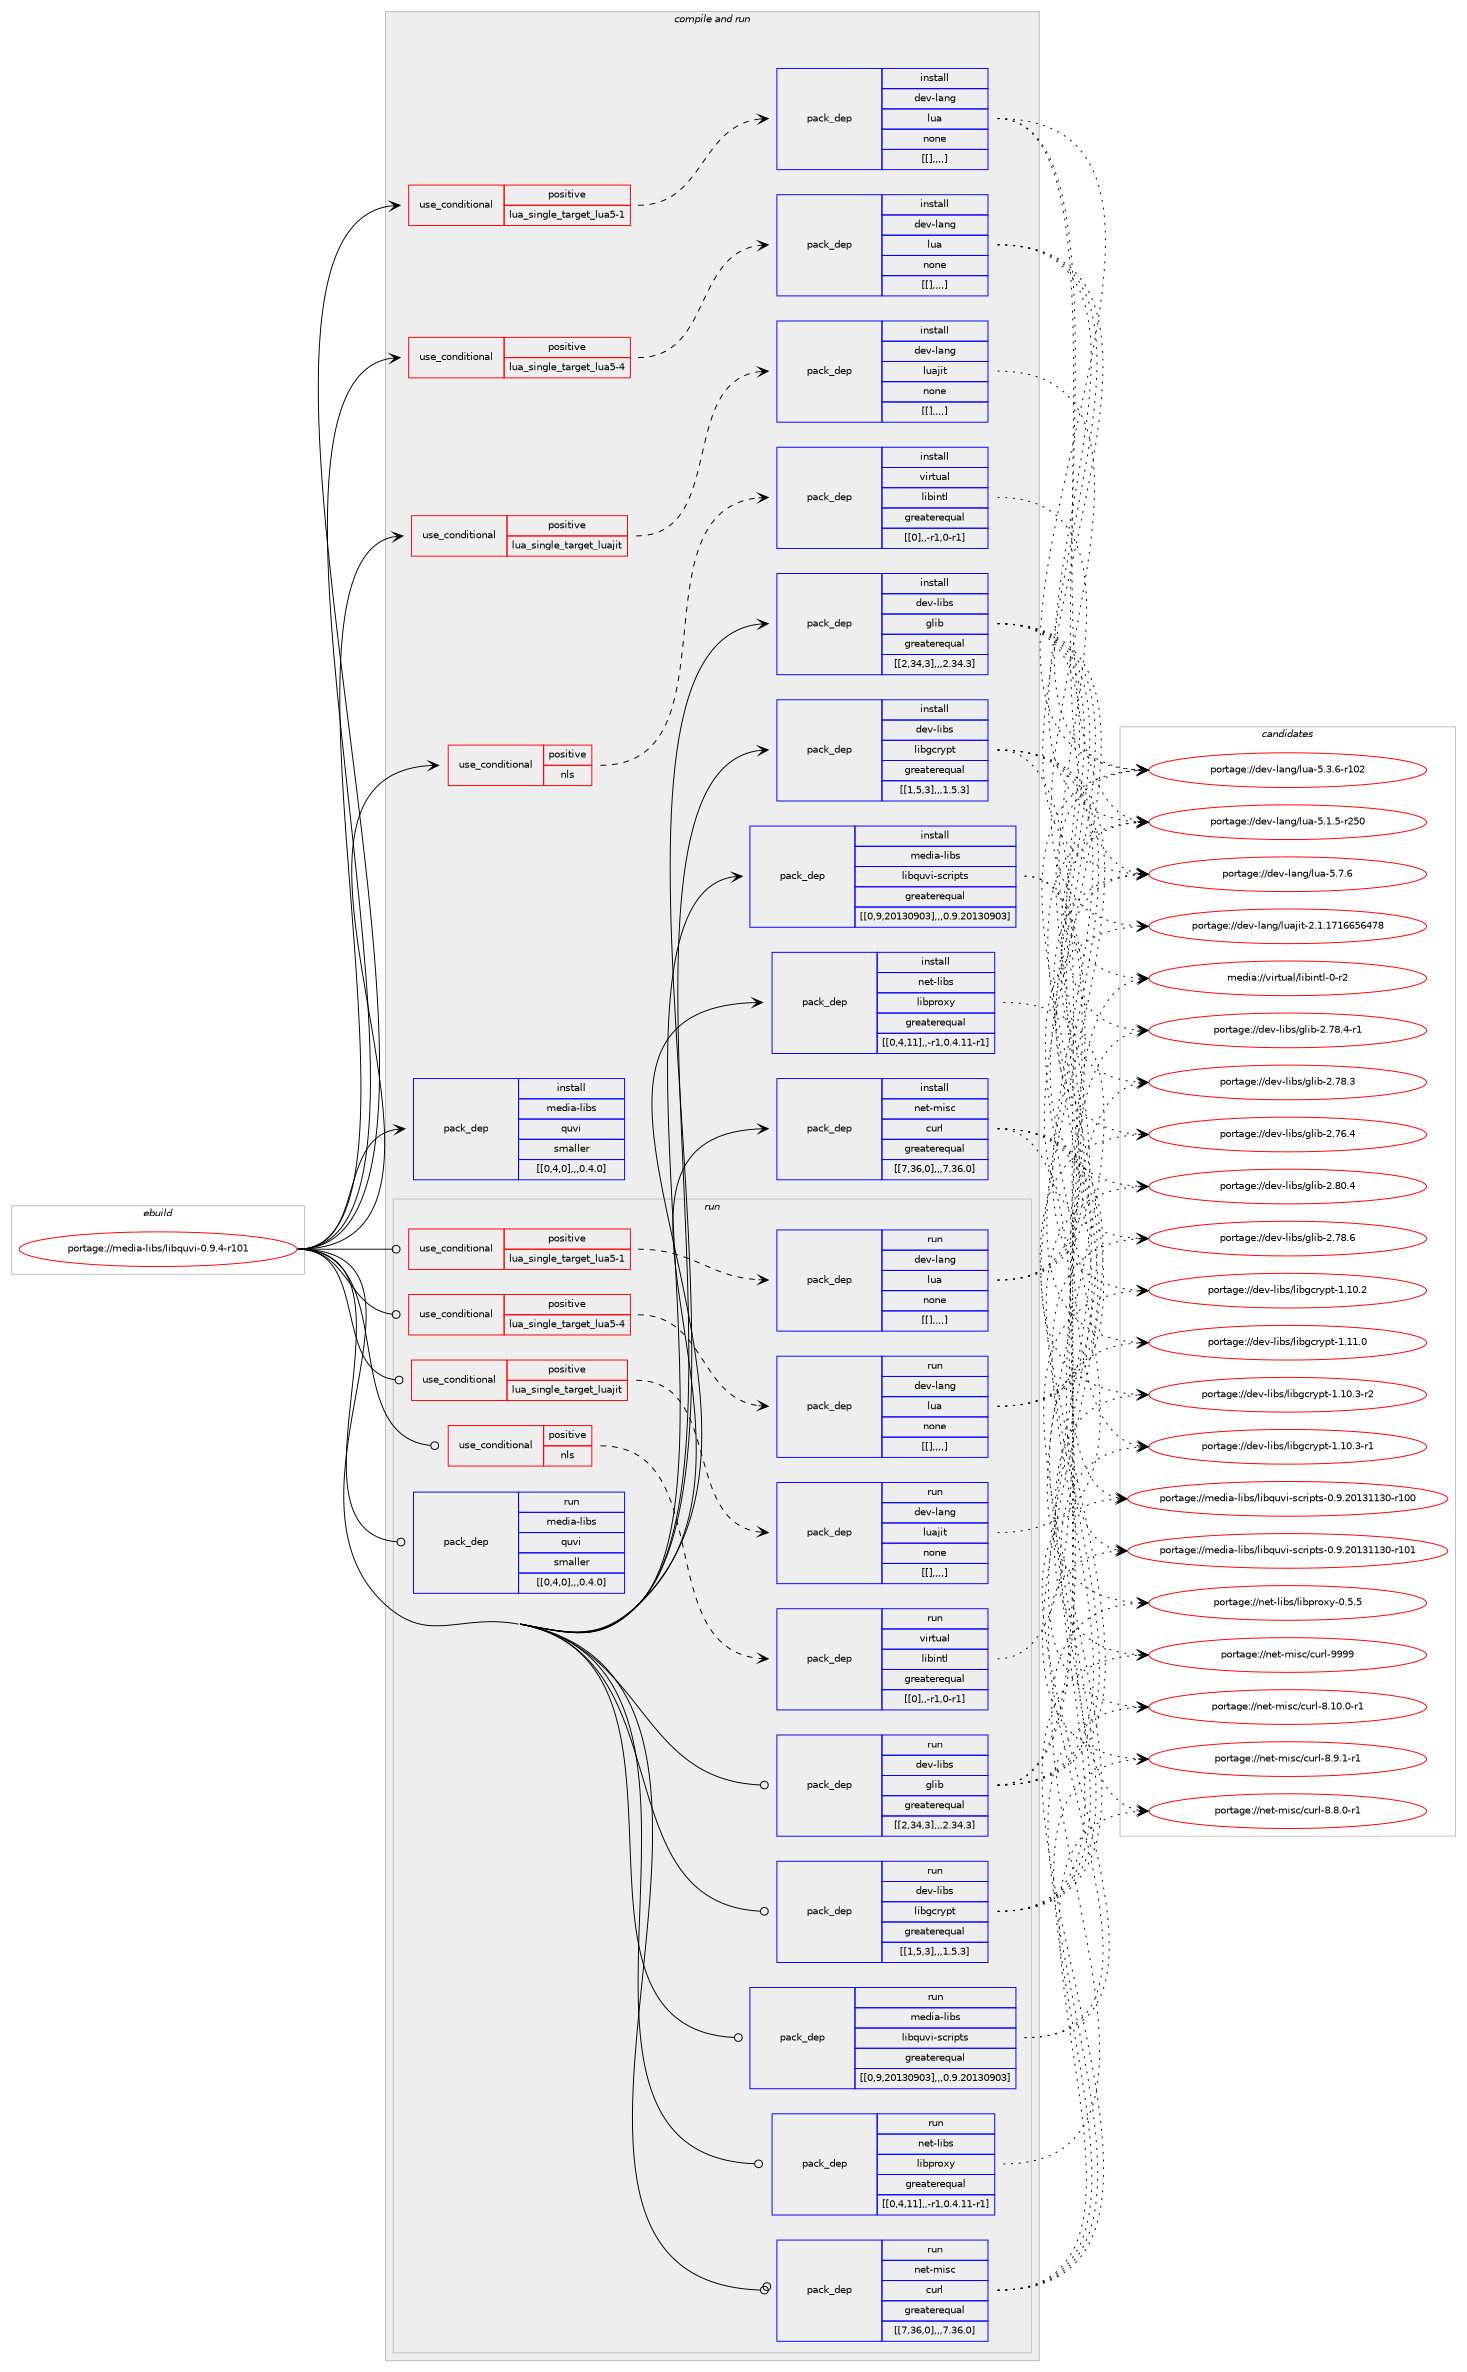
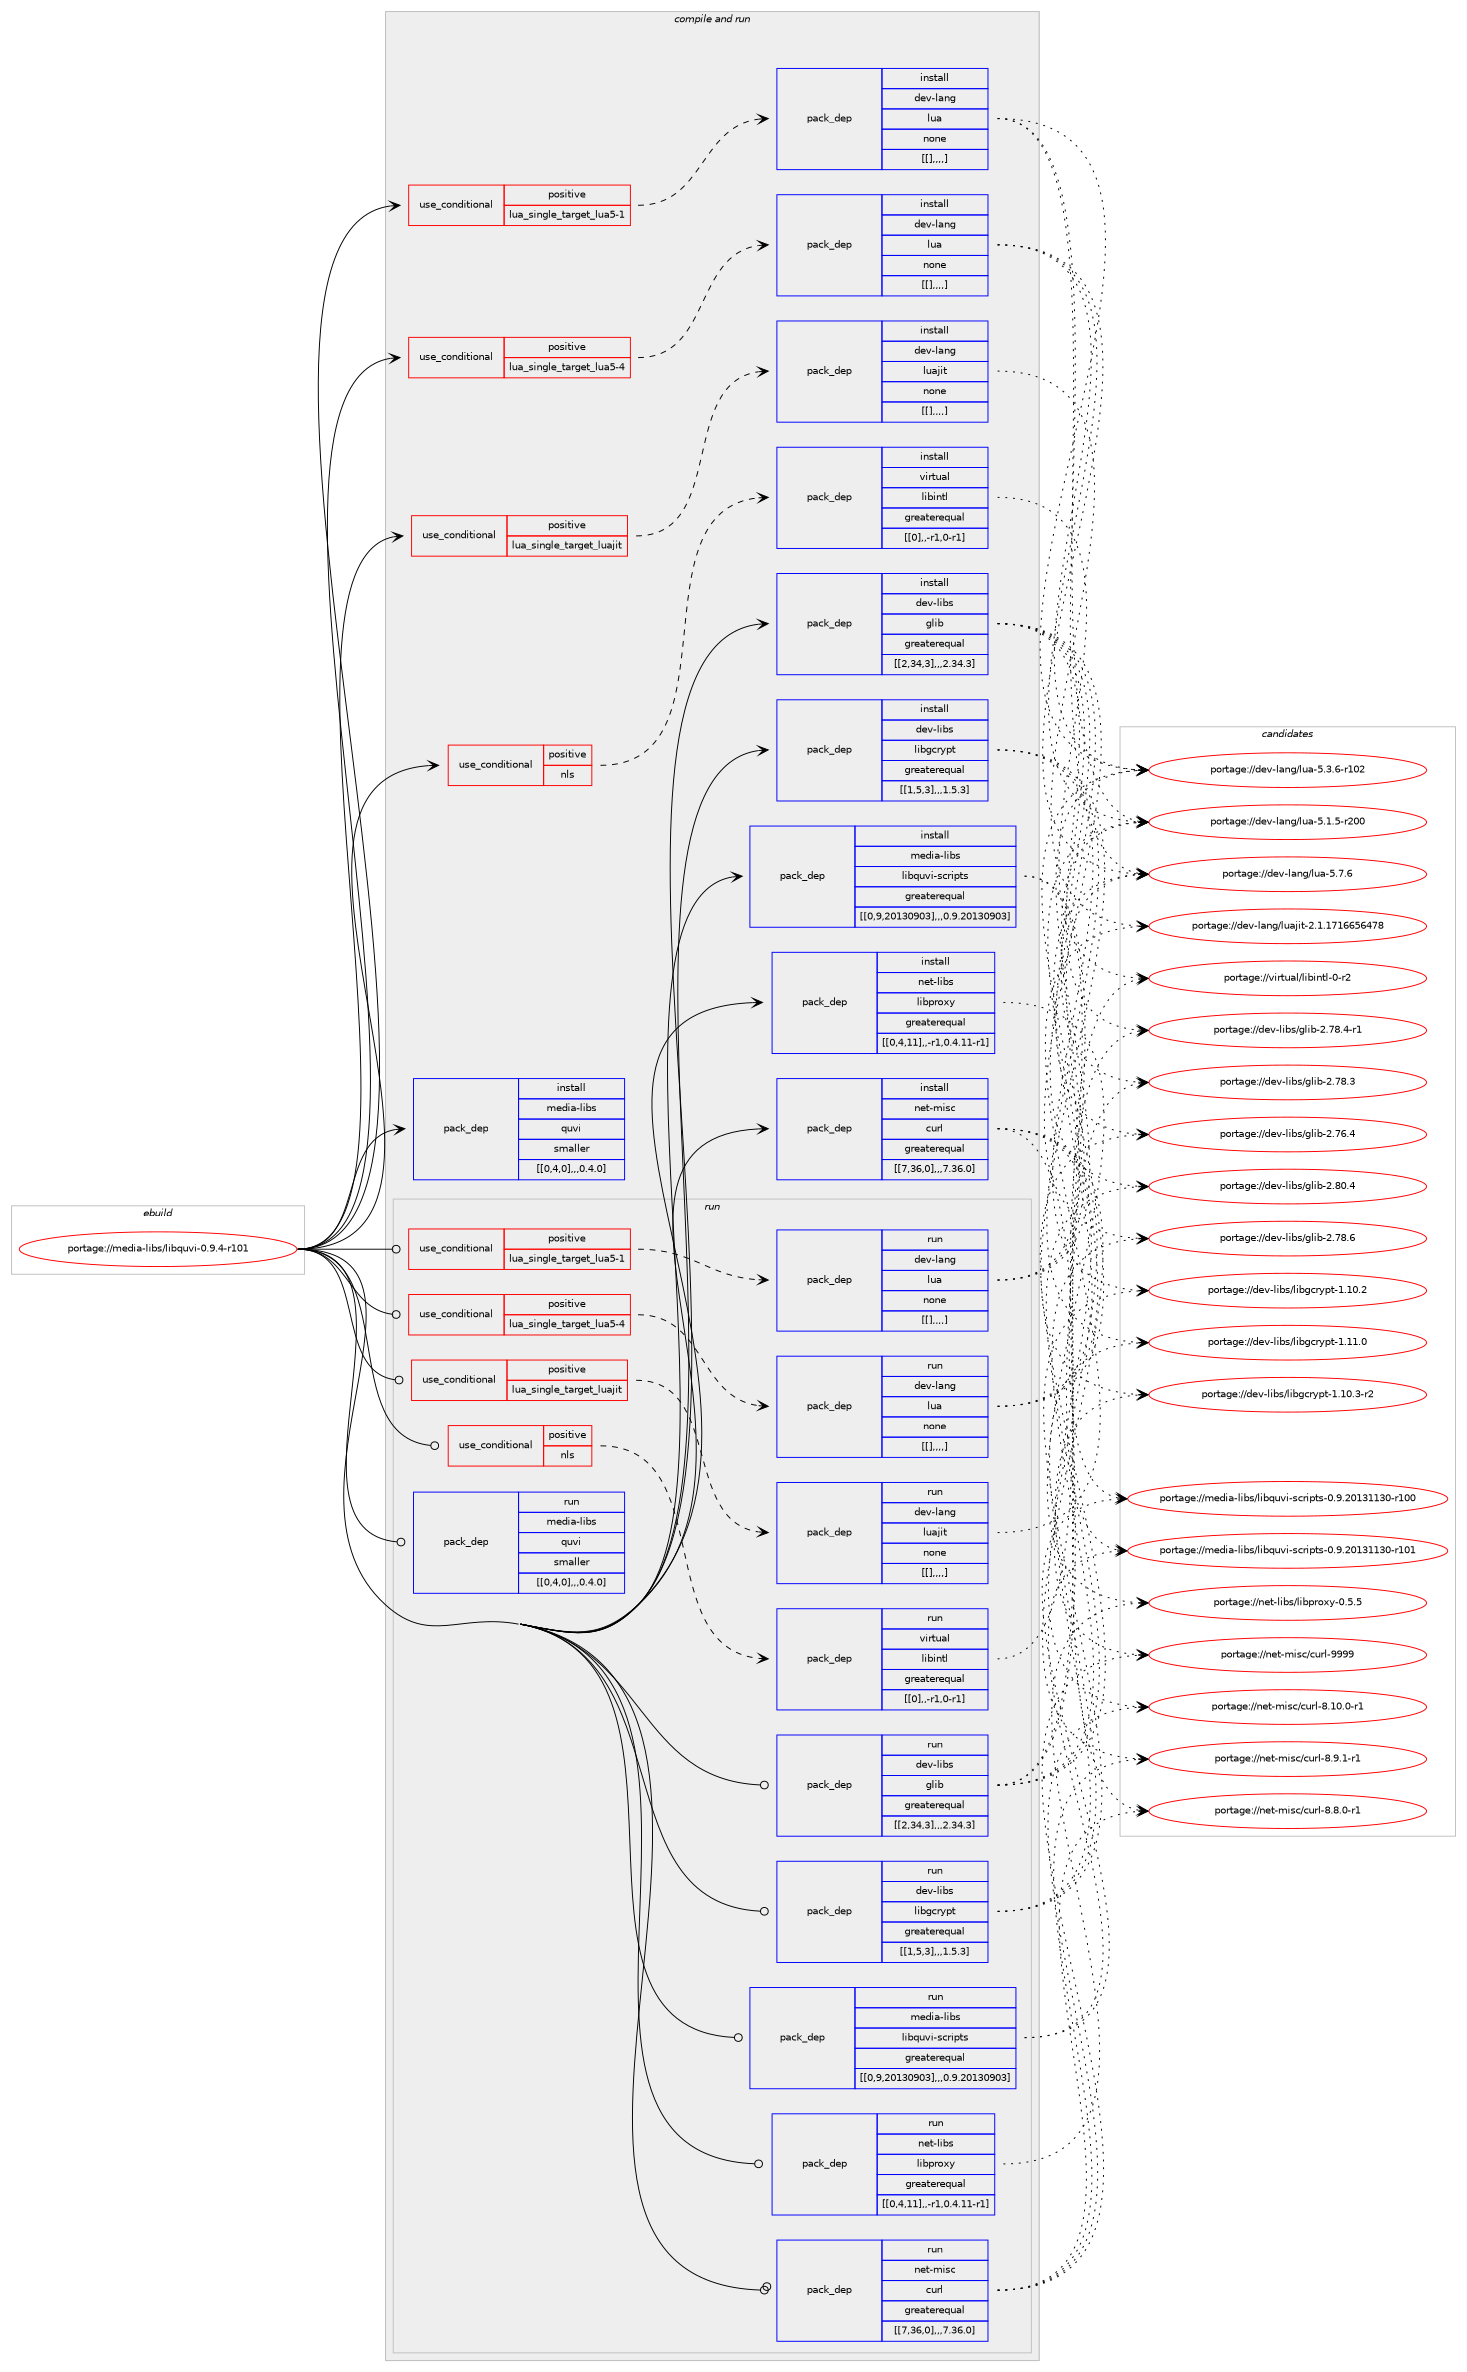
(1288, 822) -> (1288, 822)
(1288, 978) -> (1288, 978)
(1288, 1447) -> none
